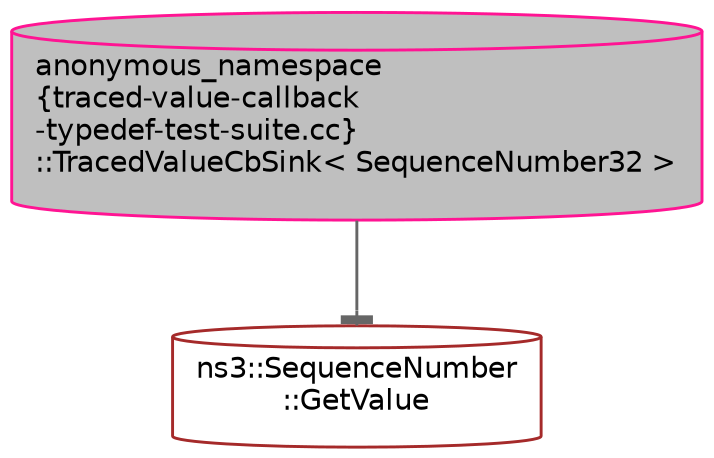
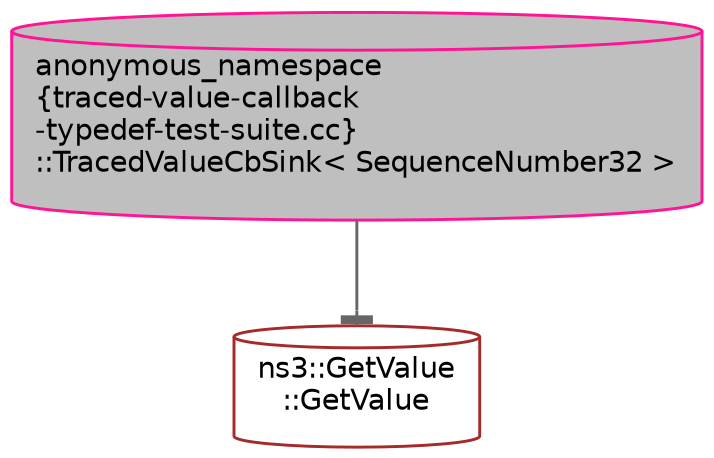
(357, 386) -> (357, 386)
